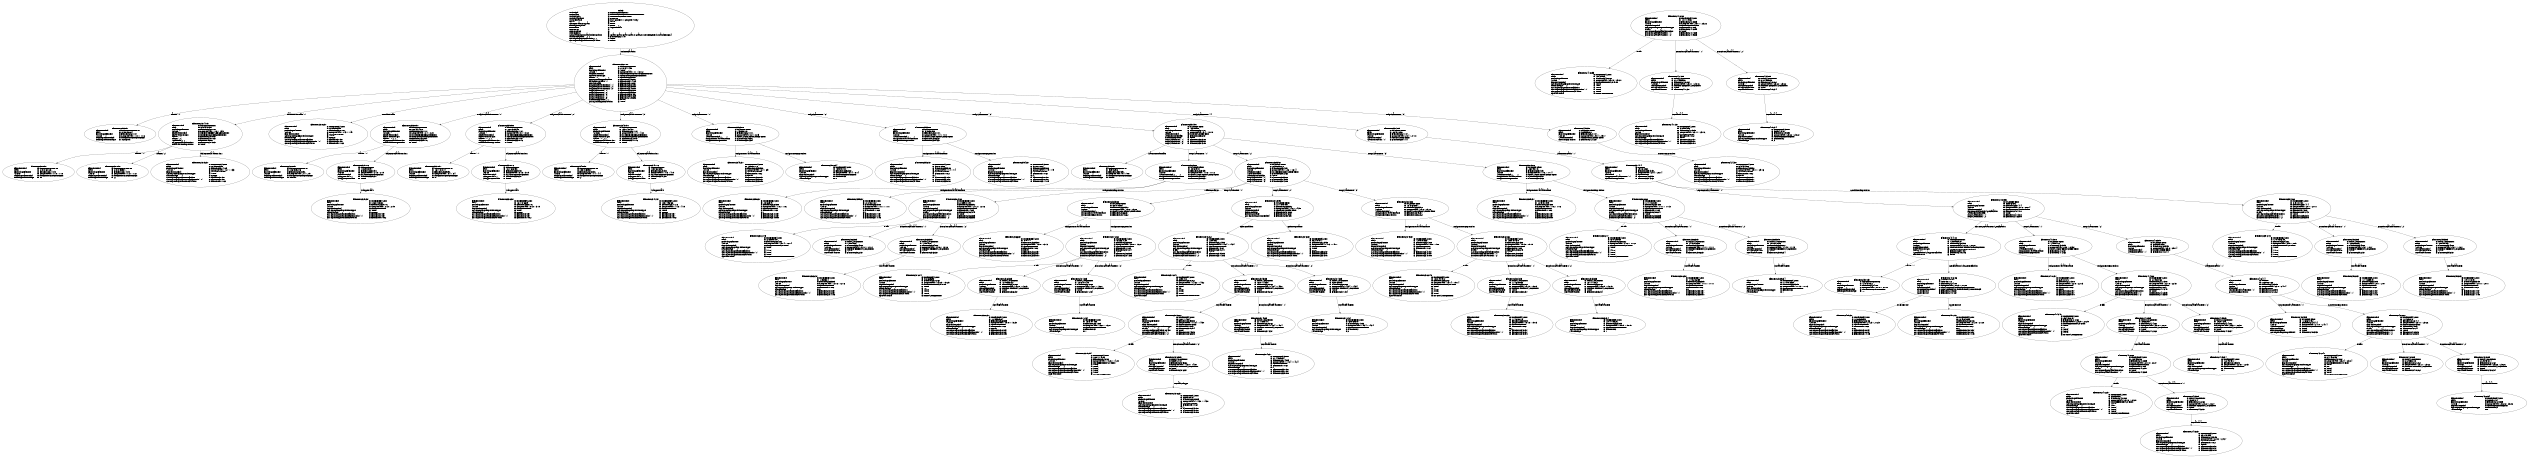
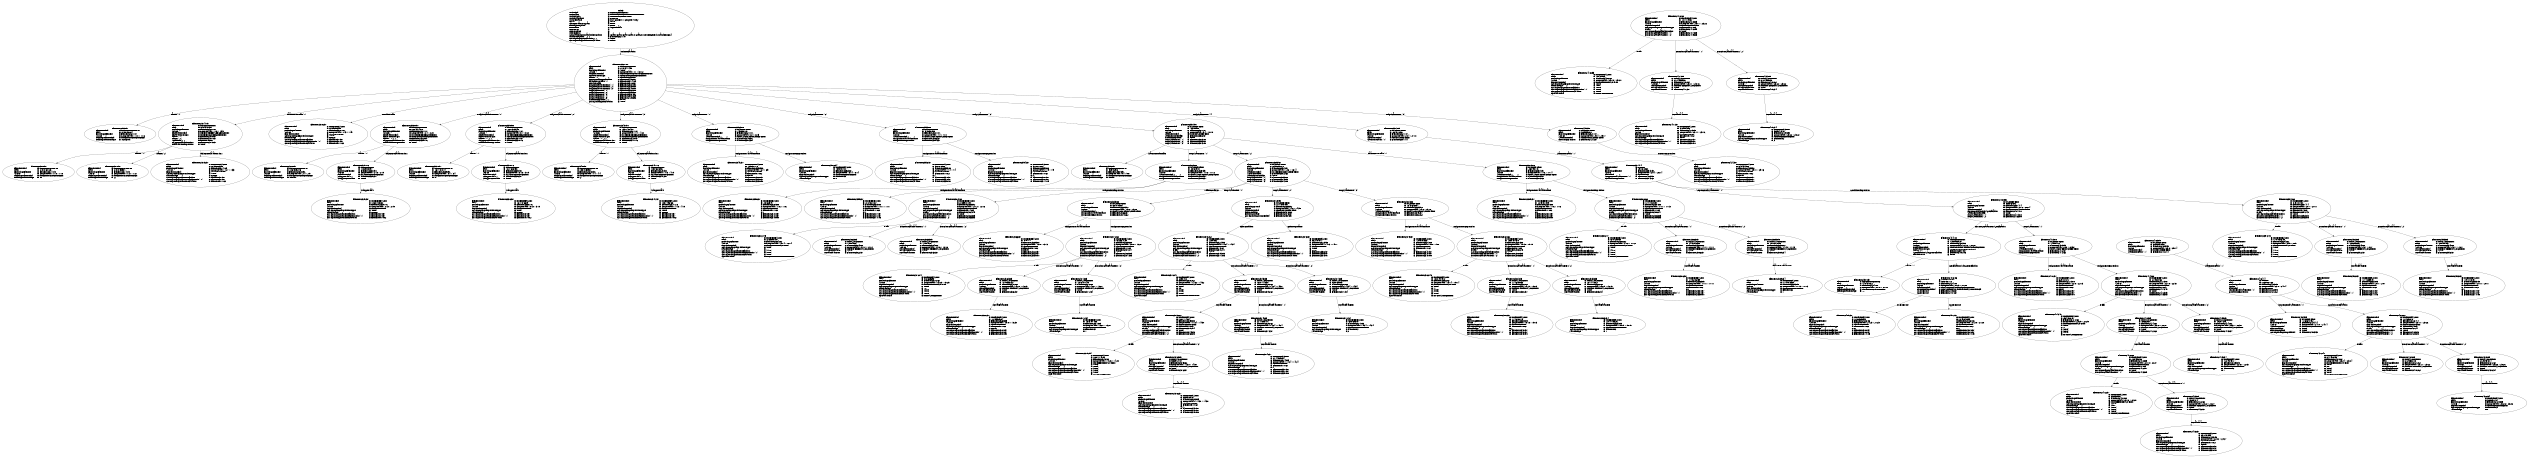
(1377, 154) -> (1377, 154)
(1255, 207) -> (1254, 207)
(2081, 227) -> none
(1782, 266) -> (1782, 266)
(810, 286) -> none
(2338, 305) -> (2338, 305)
(1159, 330) -> (1159, 330)
(1181, 383) -> (1181, 383)
